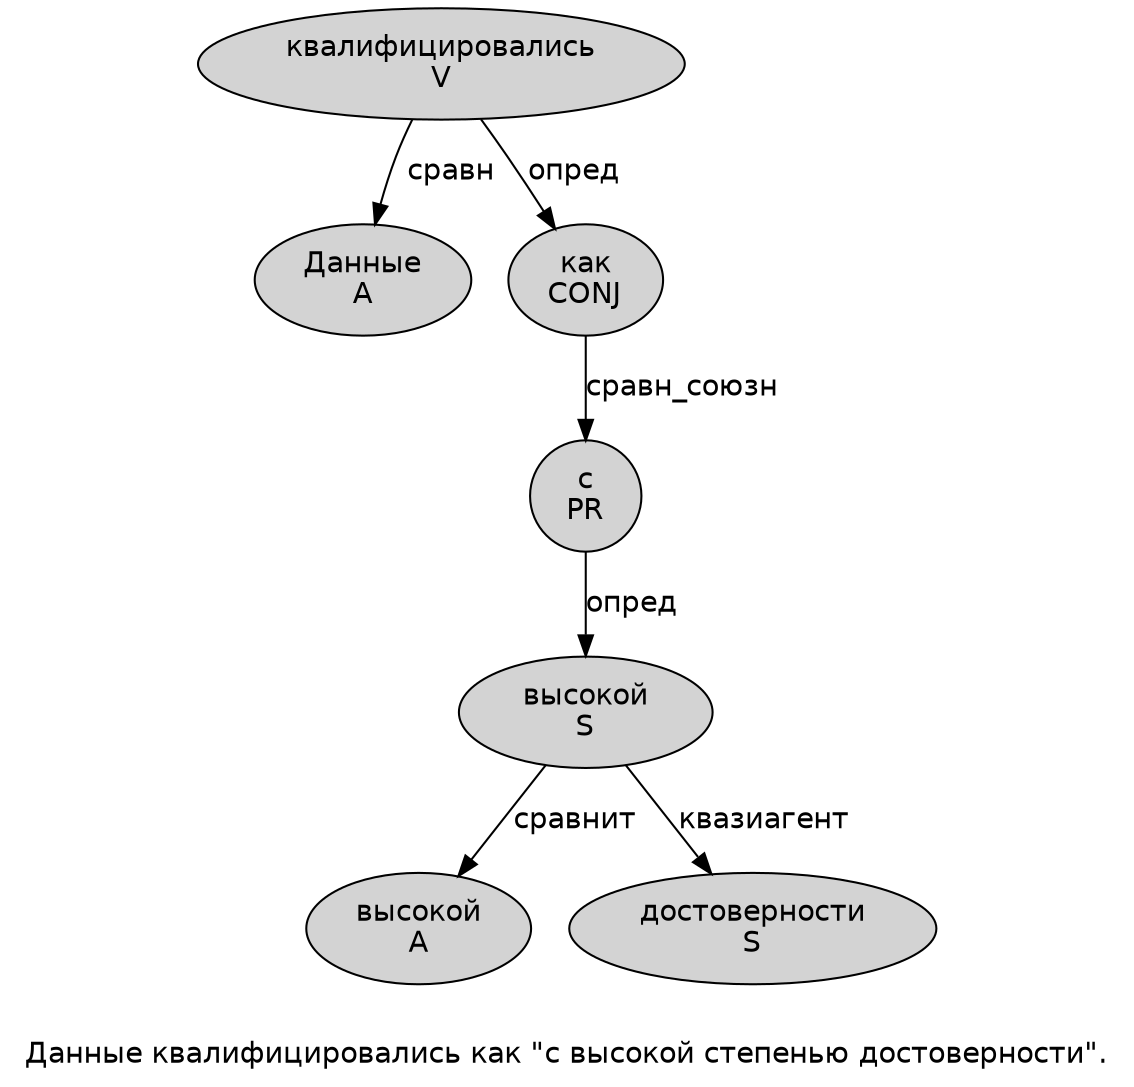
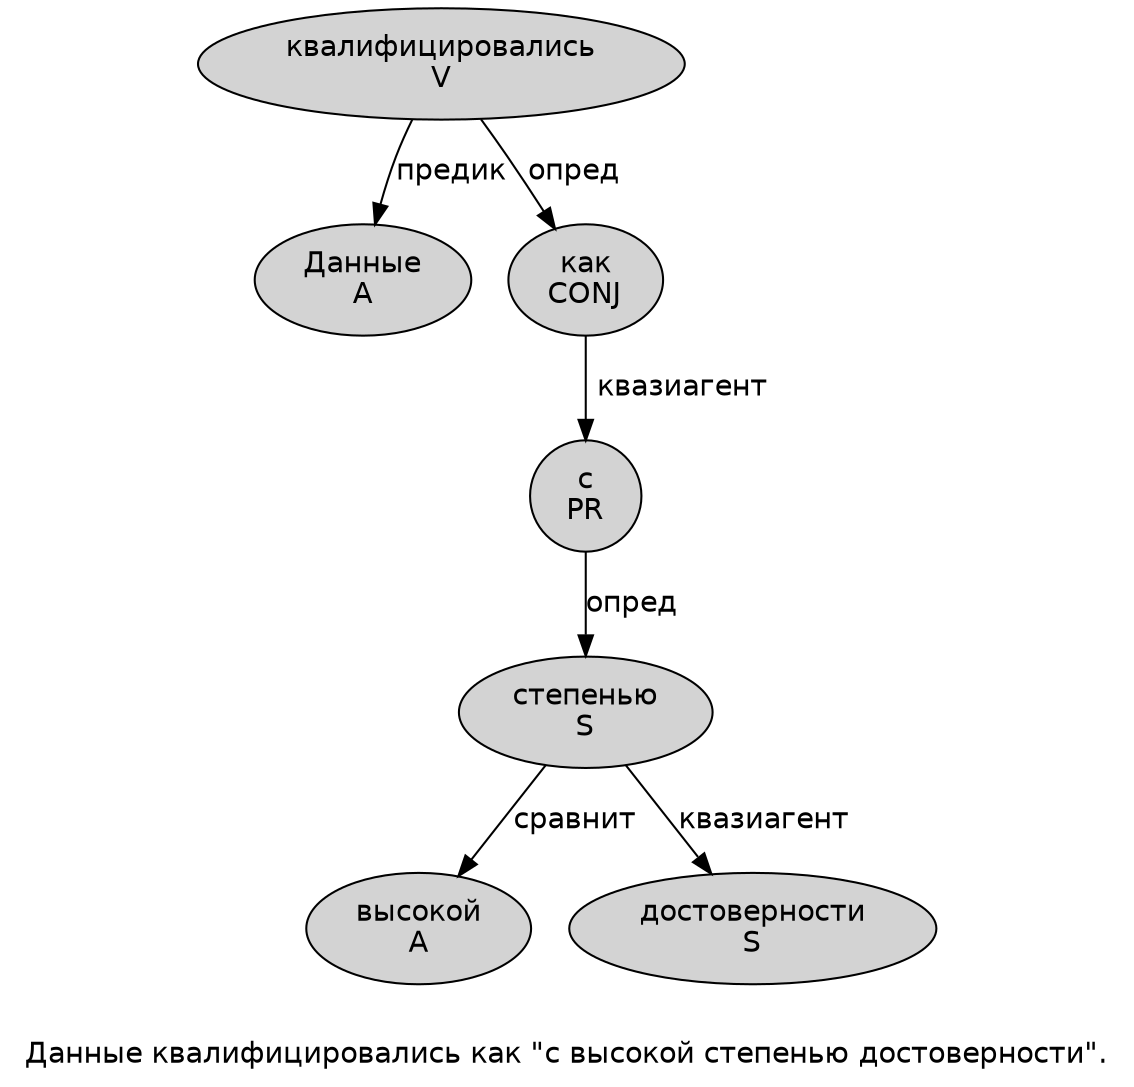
(452, 172) -> (452, 172)
(683, 388) -> (683, 388)
(586, 712) -> (586, 712)
